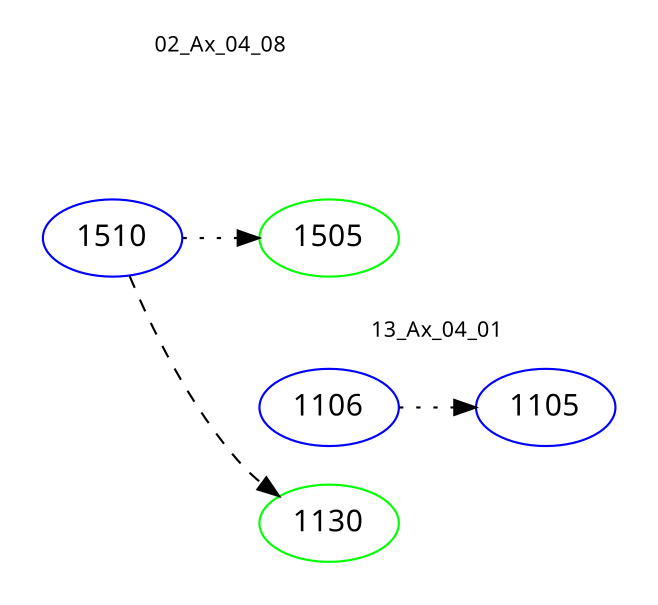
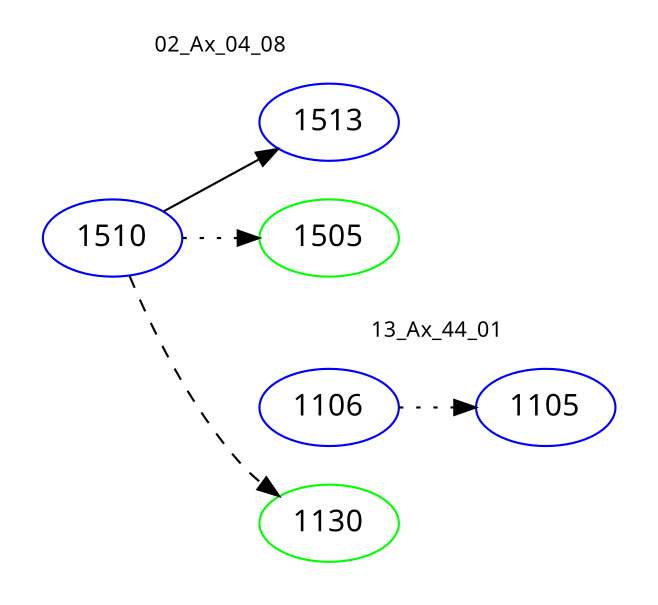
none -> (329, 122)
(437, 331) -> (437, 331)
